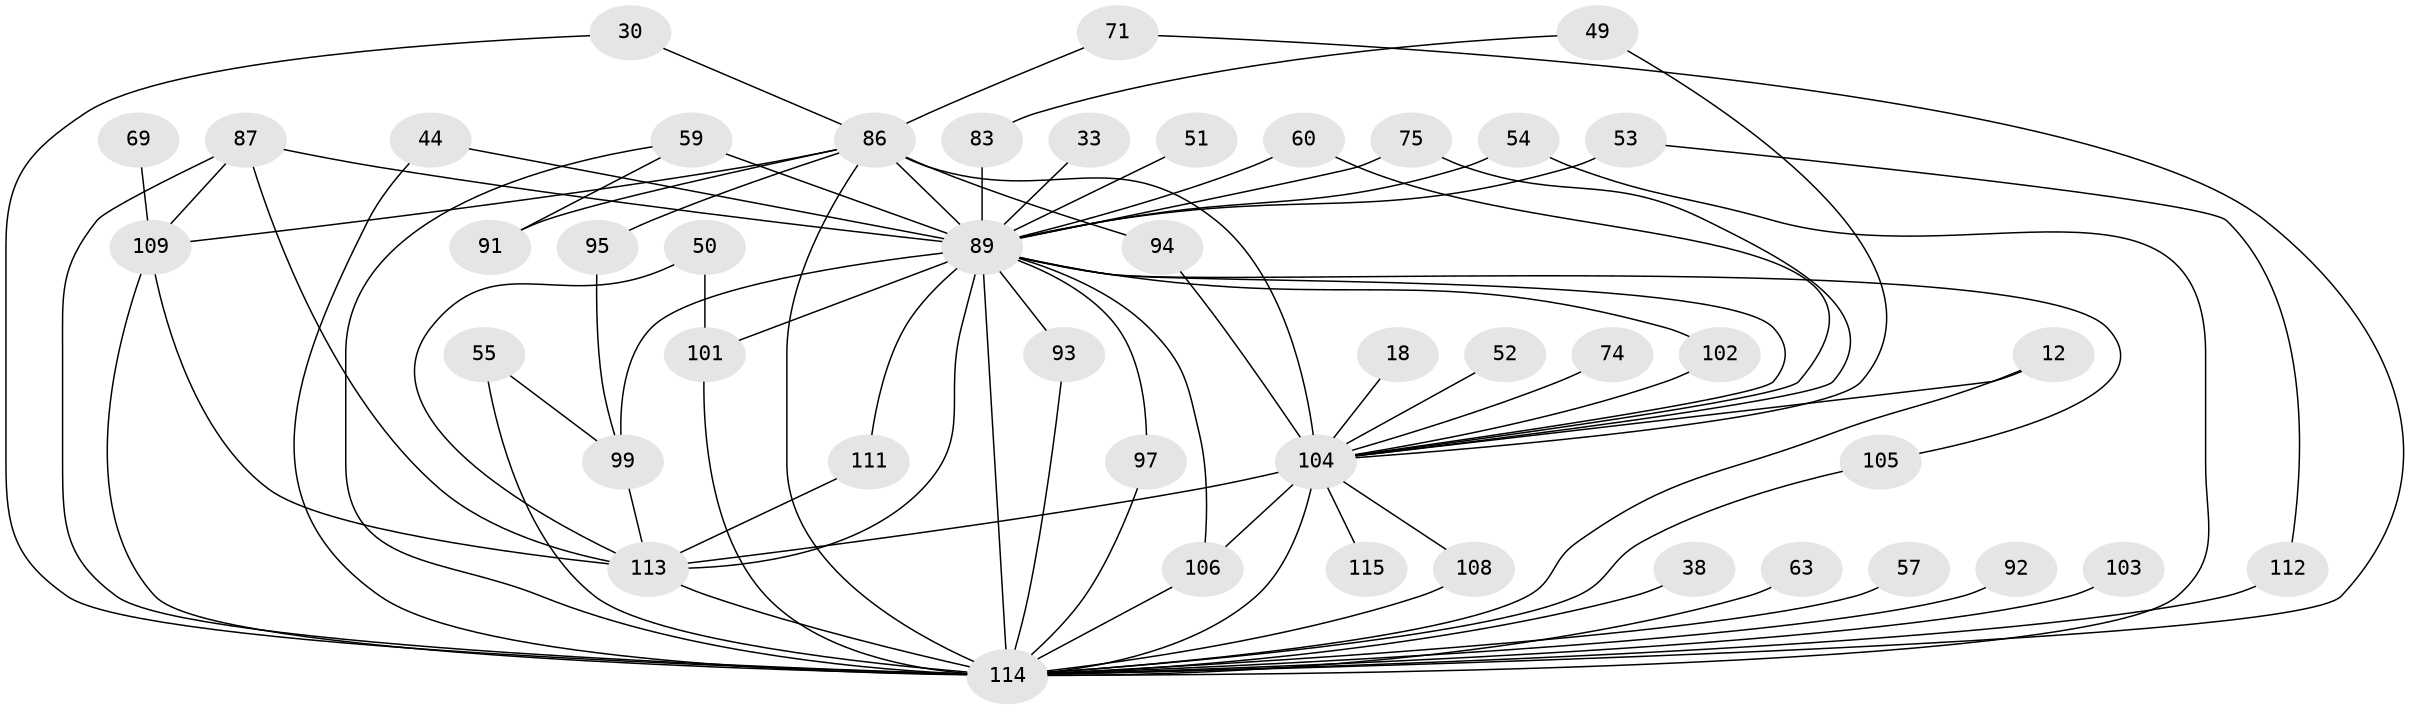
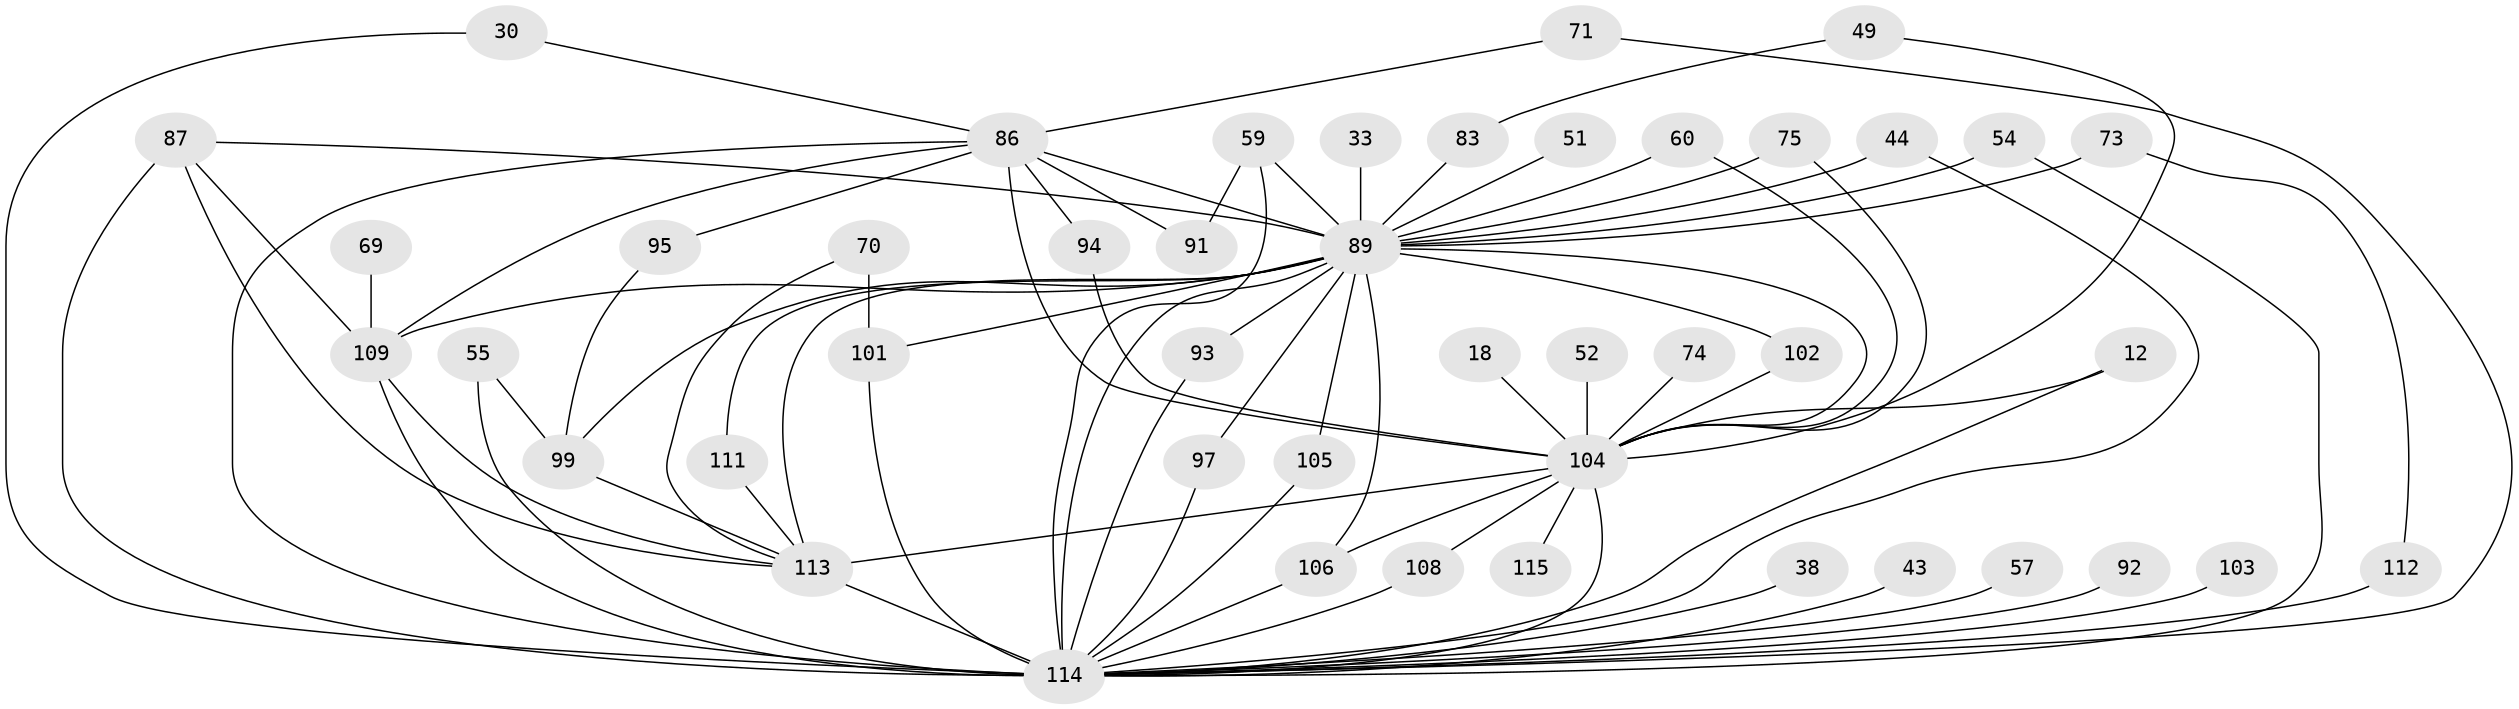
(1626, 140) -> (2112, 140)
(705, 247) -> (869, 247)
none -> (815, 286)
(1802, 569) -> (1915, 569)
